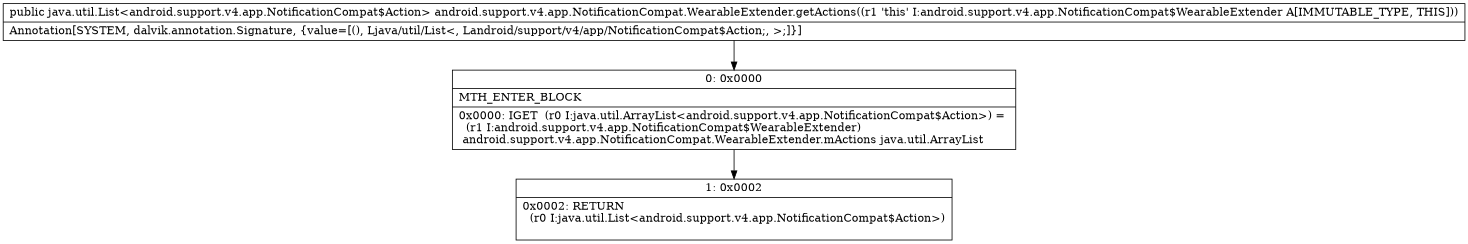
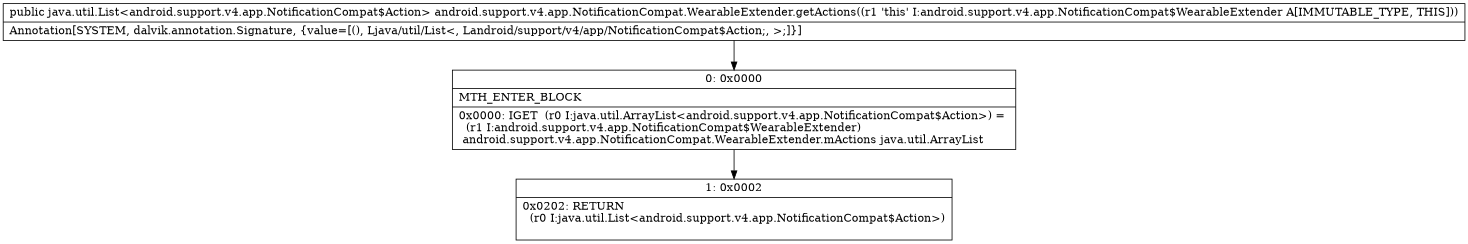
(577, 206) -> (577, 206)
